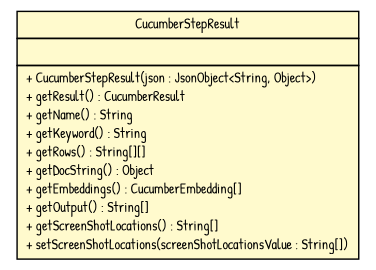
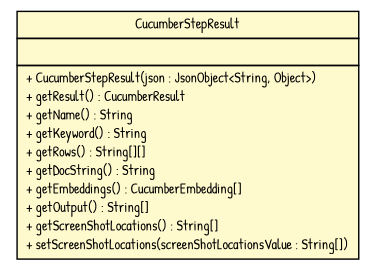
(90, 171) -> (91, 171)
